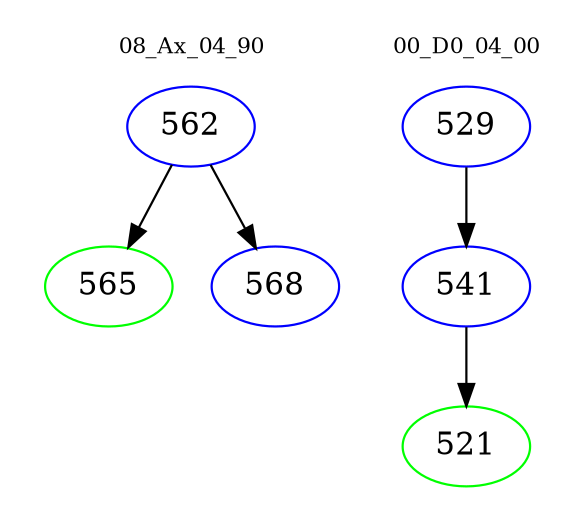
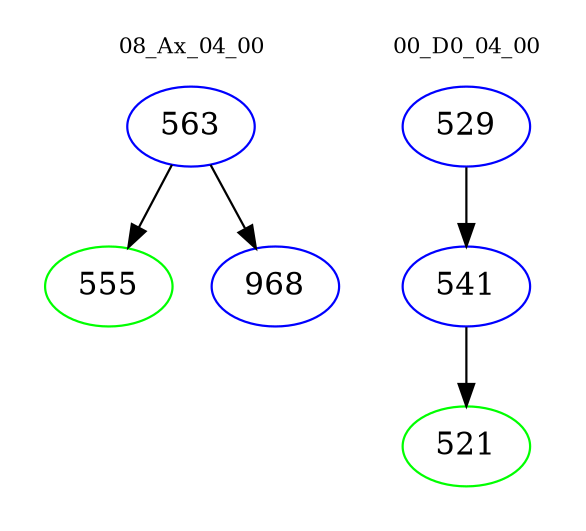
(192, 48) -> (192, 48)
(191, 127) -> (191, 127)
(109, 286) -> (109, 286)
(275, 286) -> (275, 286)
